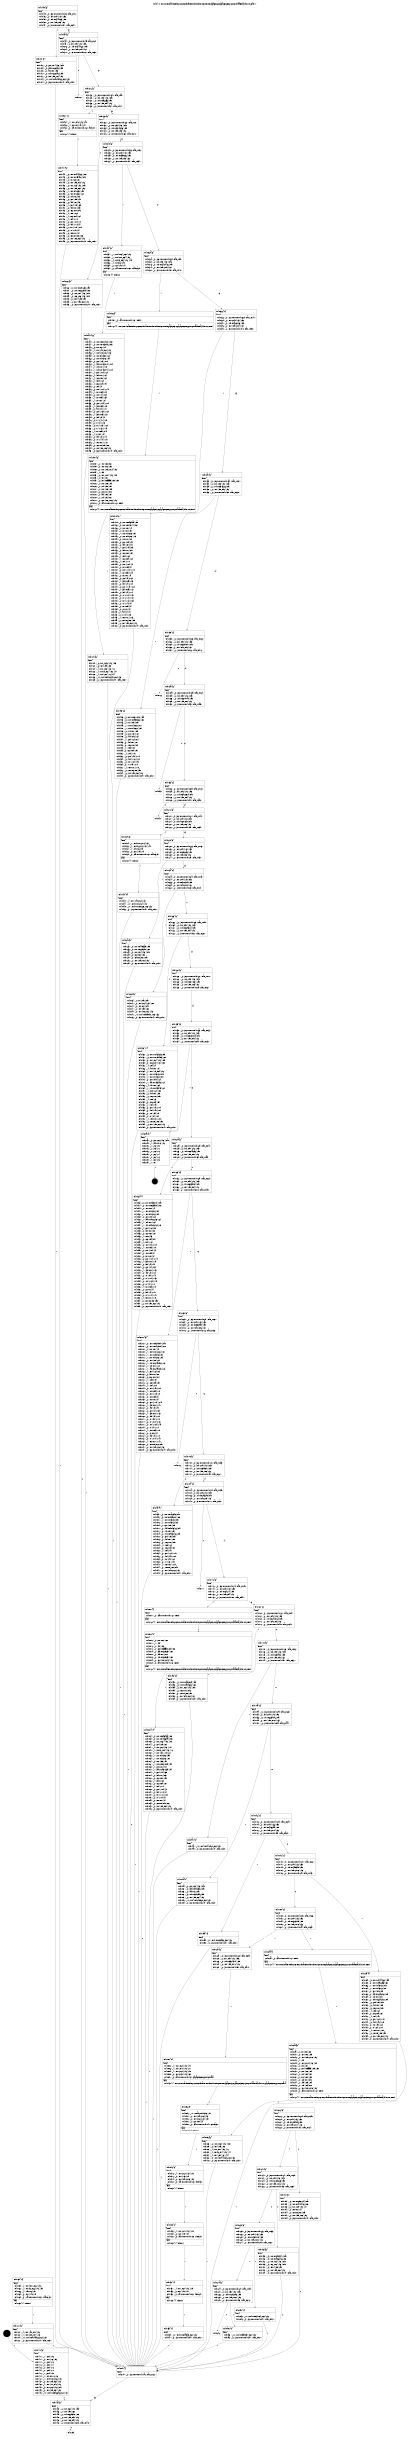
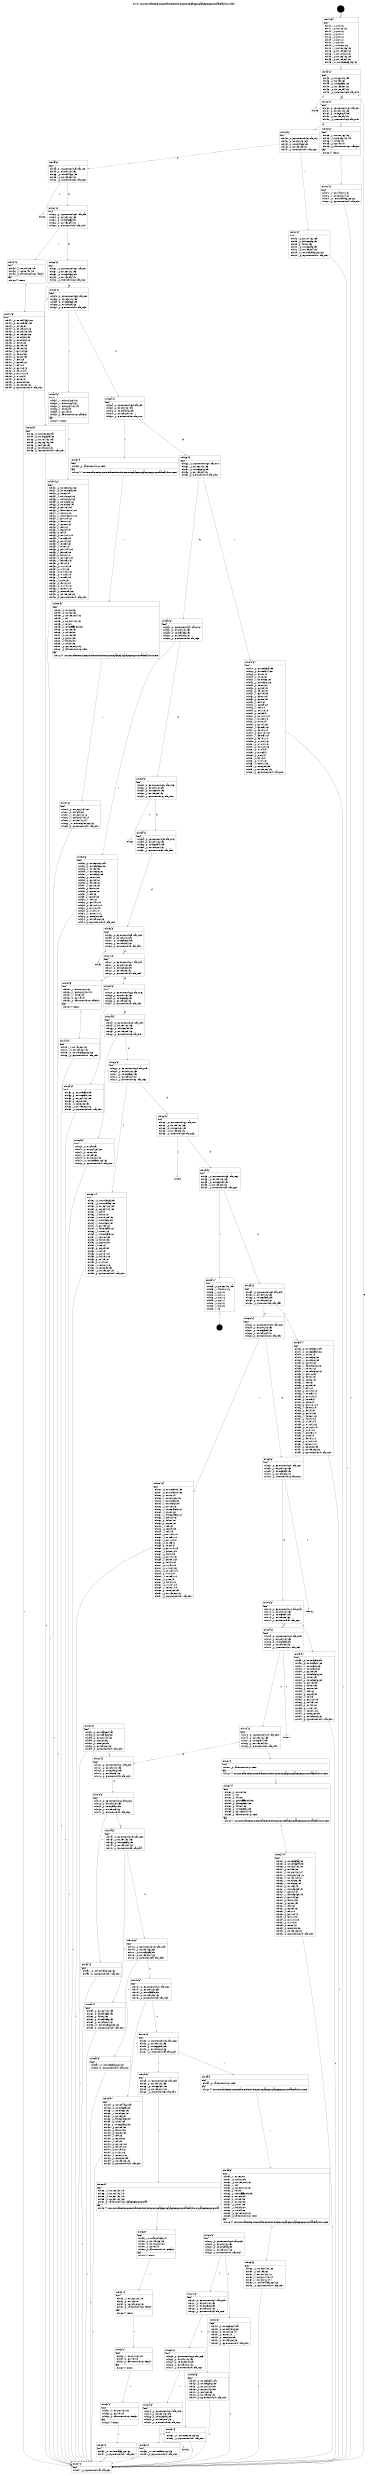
none -> (341, 111)
(158, 792) -> none
none -> (177, 1179)
(253, 1671) -> (109, 1754)
